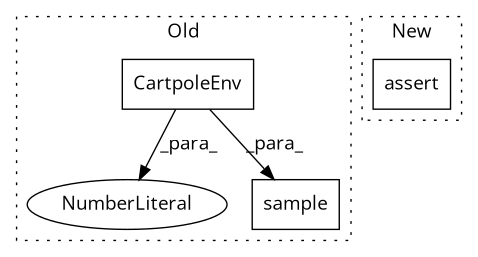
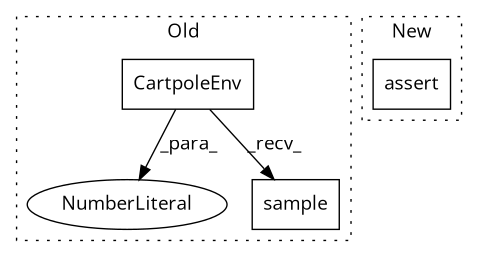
(275, 144) -> (275, 144)
